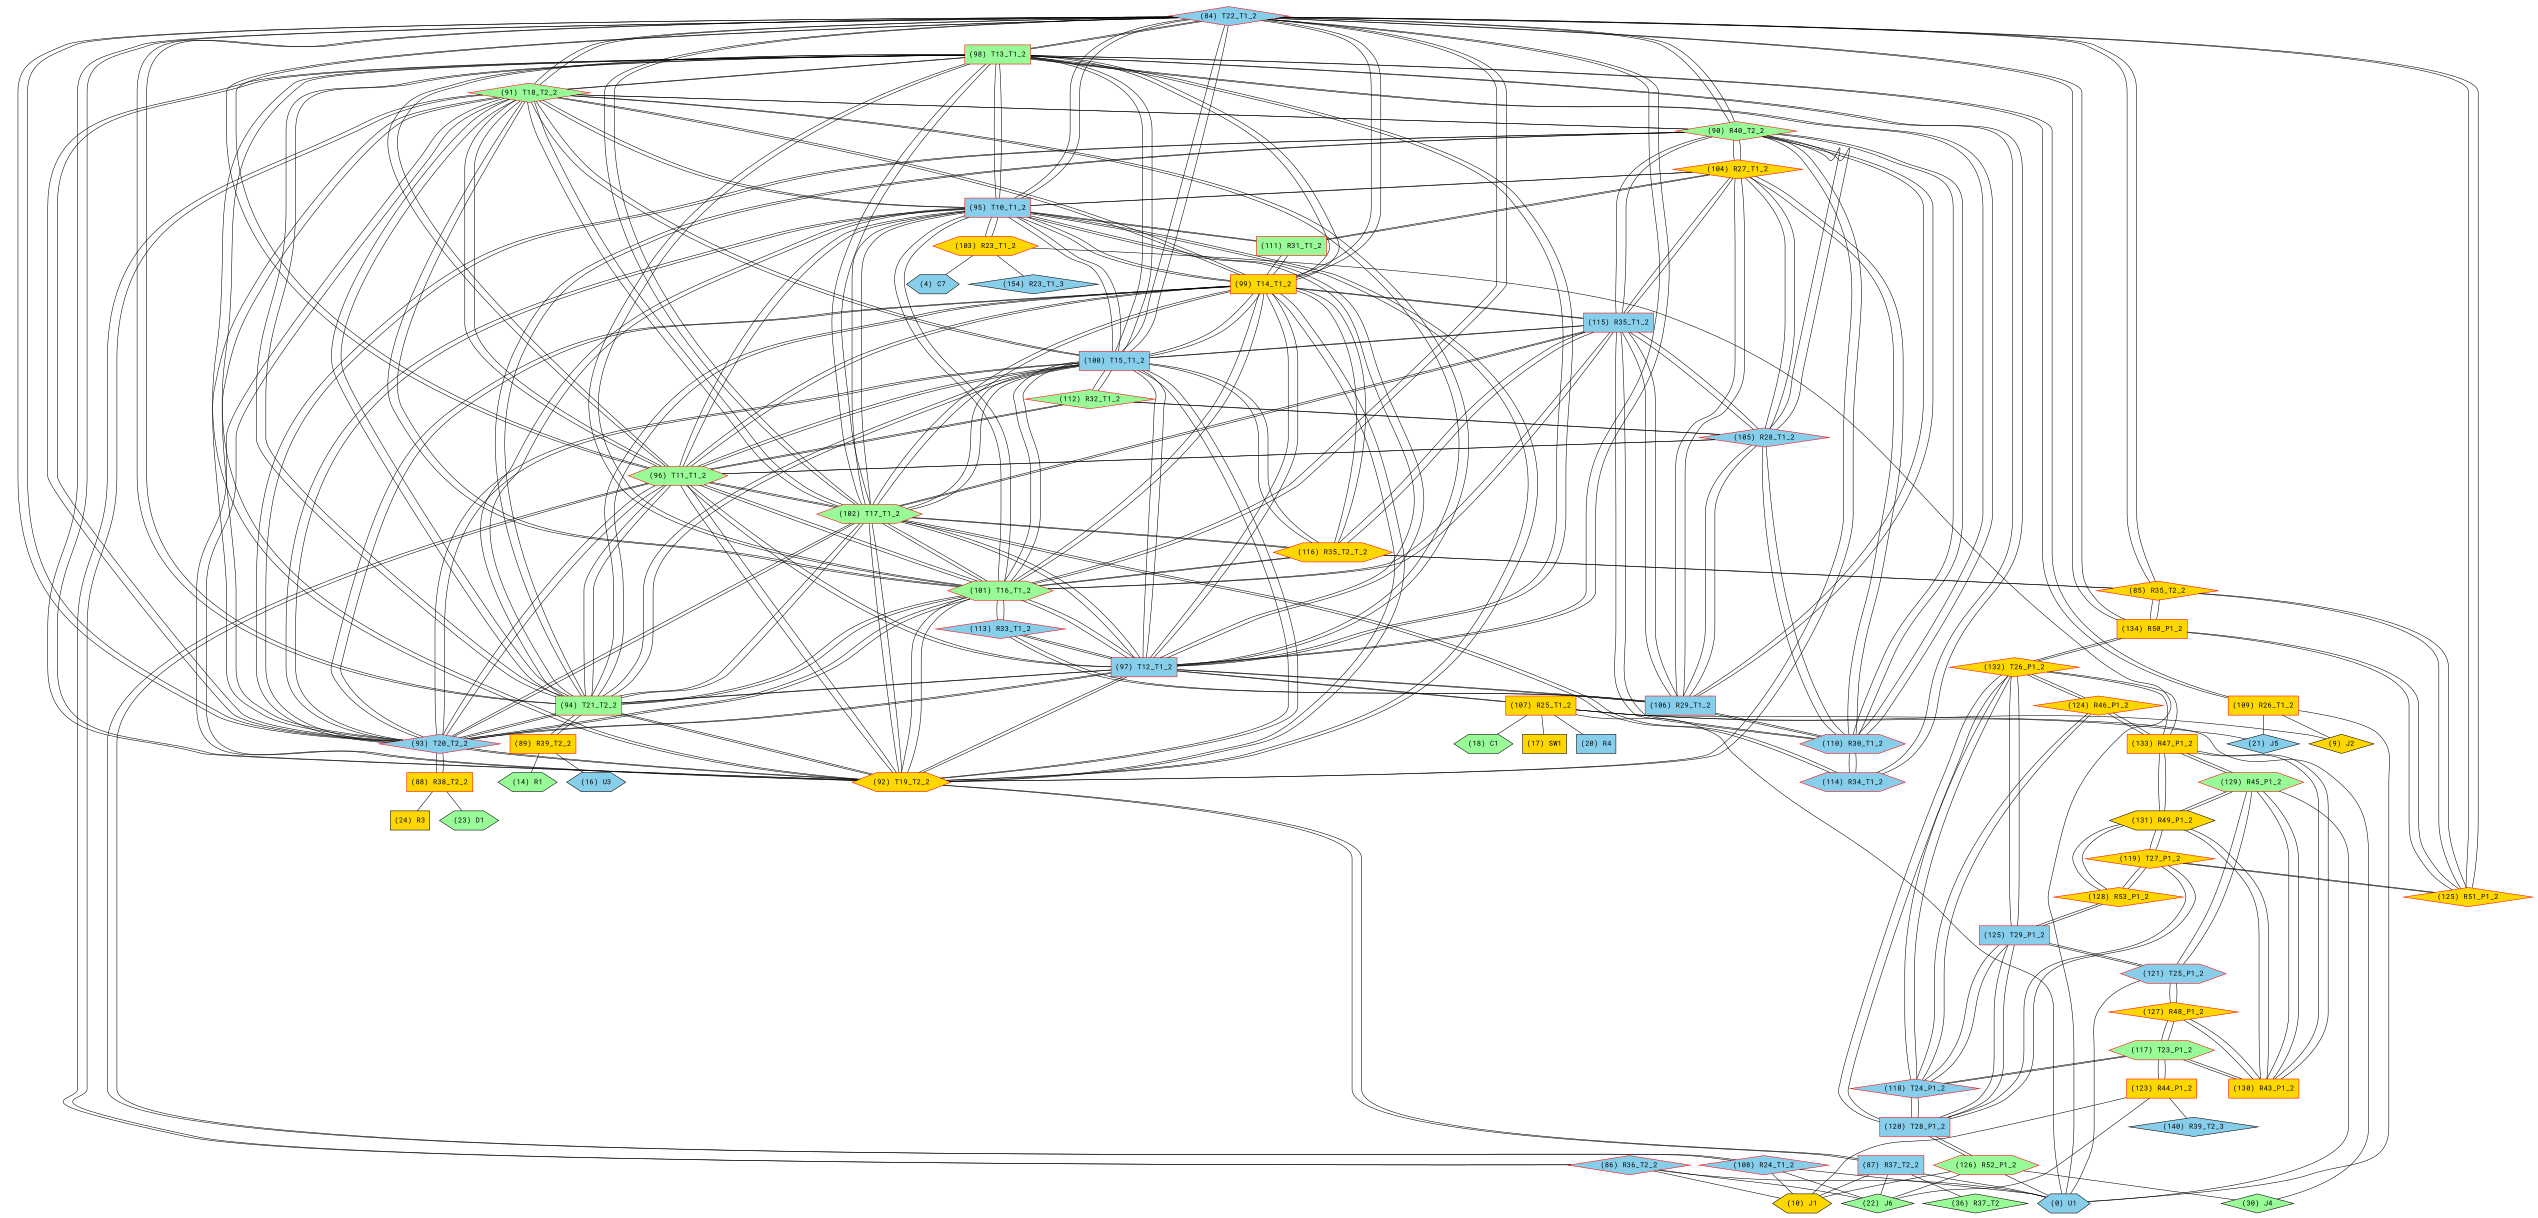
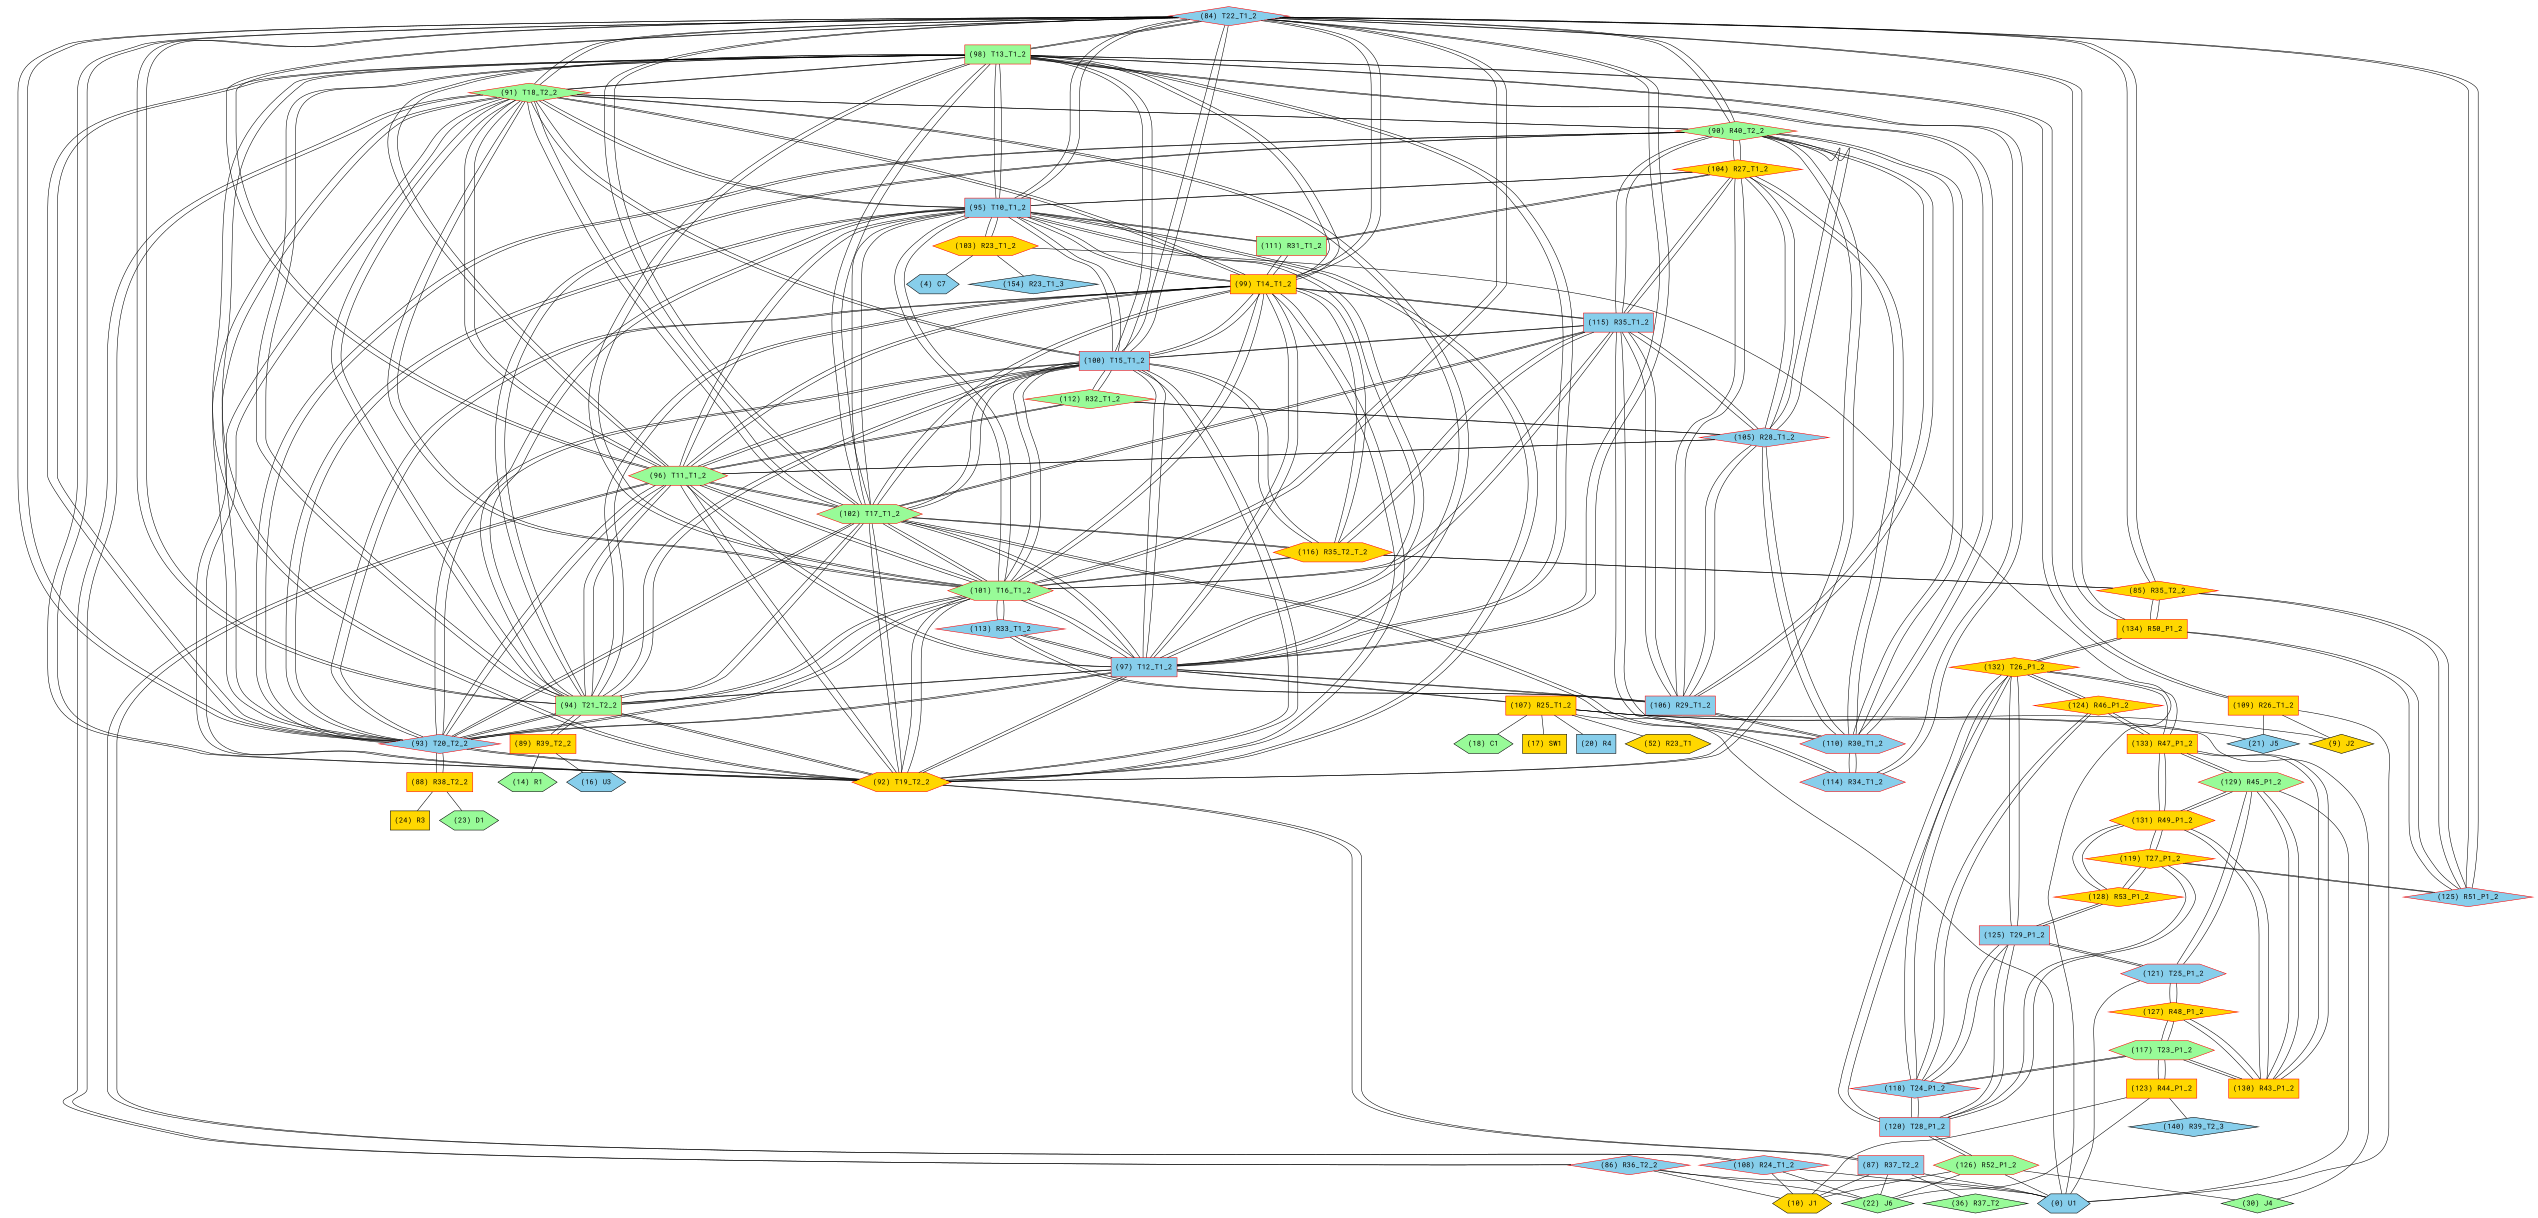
none -> (1668, 744)
(2162, 820) -> (2162, 820)
(2468, 897) -> (2468, 897)
